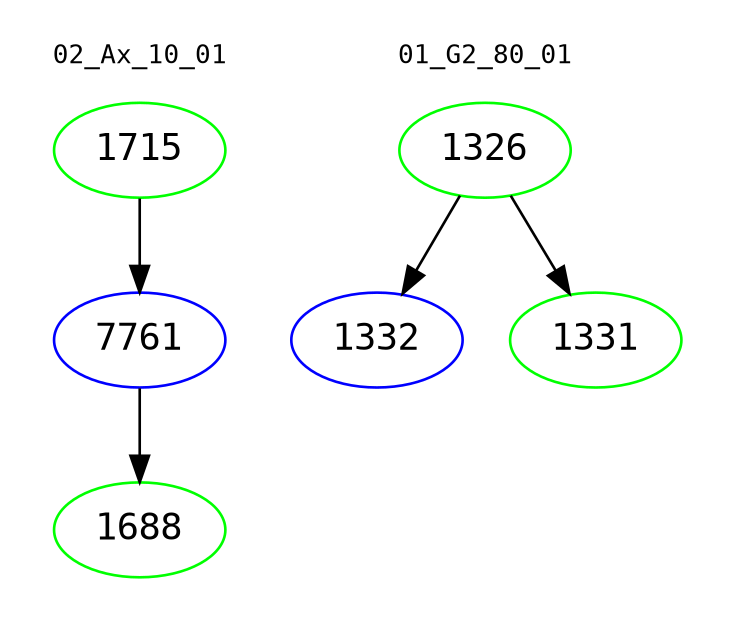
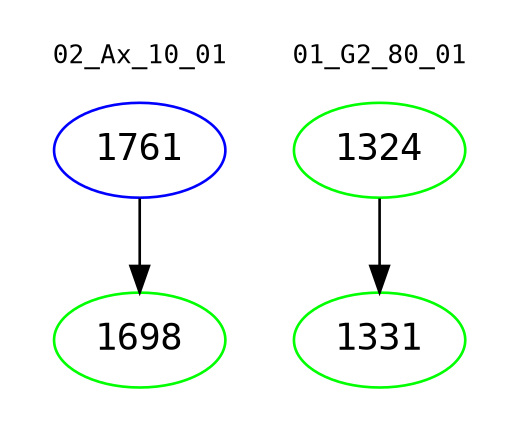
(140, 150) -> none
(485, 150) -> (380, 150)
(140, 340) -> (140, 150)
(377, 340) -> none
(140, 530) -> (140, 340)
